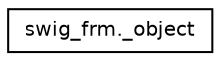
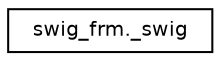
(110, 31) -> (110, 31)
